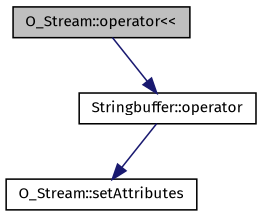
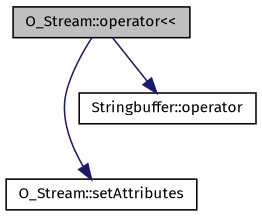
(139, 145) -> (65, 101)
